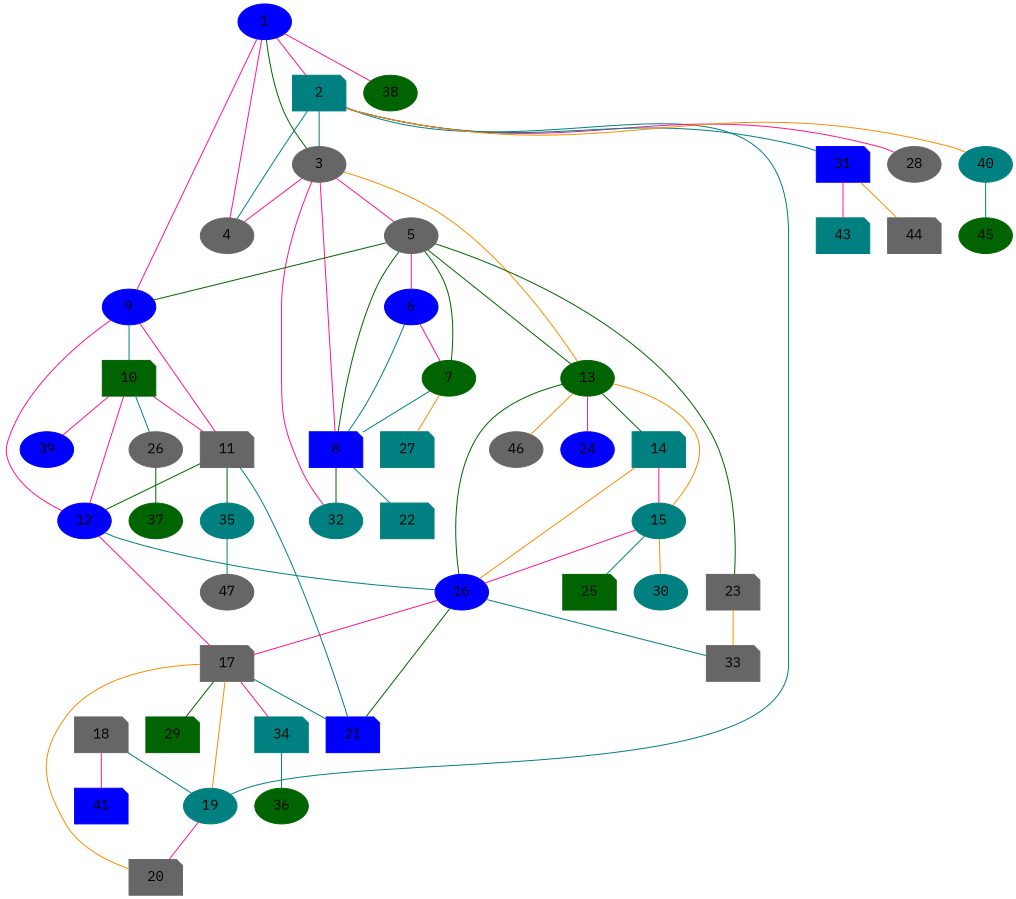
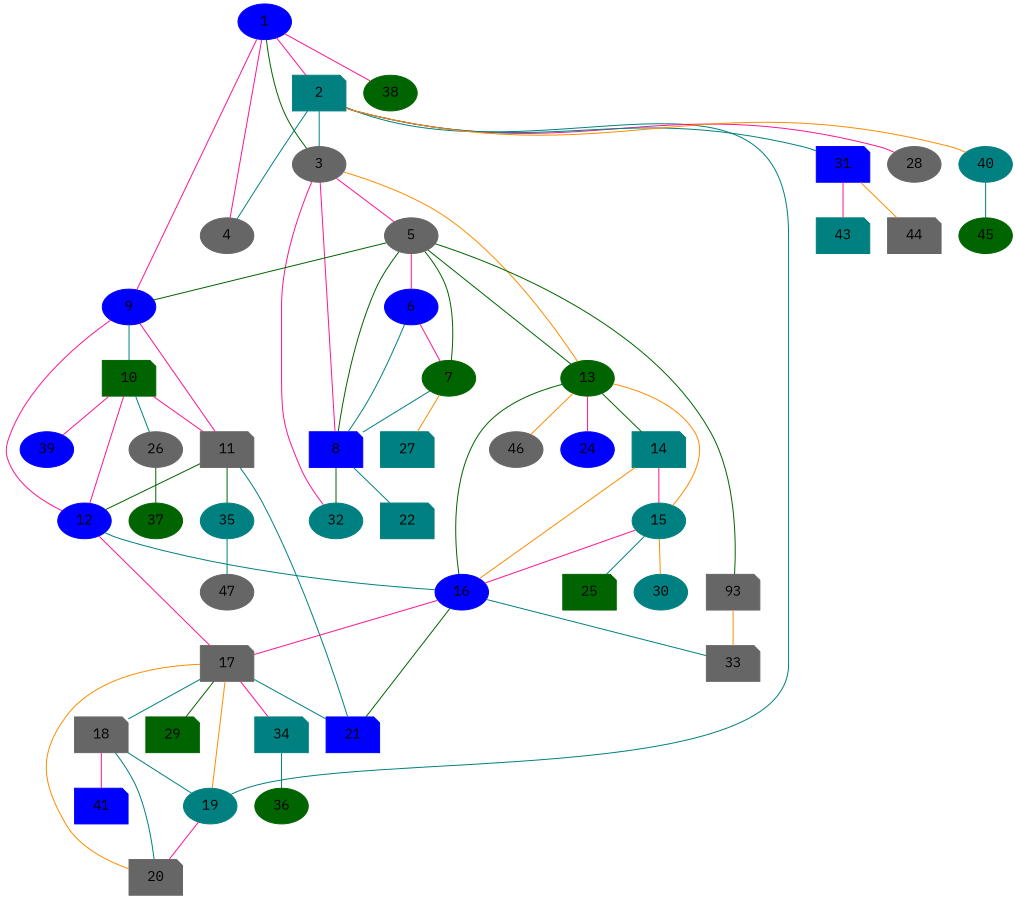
(273, 200) -> none
(733, 592) -> (733, 592)
none -> (164, 699)
none -> (142, 803)
